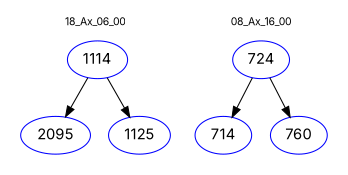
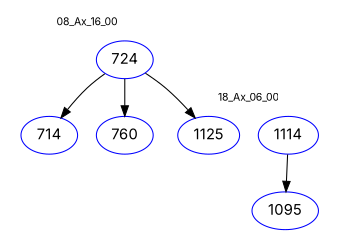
(116, 93) -> (177, 99)
(56, 135) -> (285, 211)
